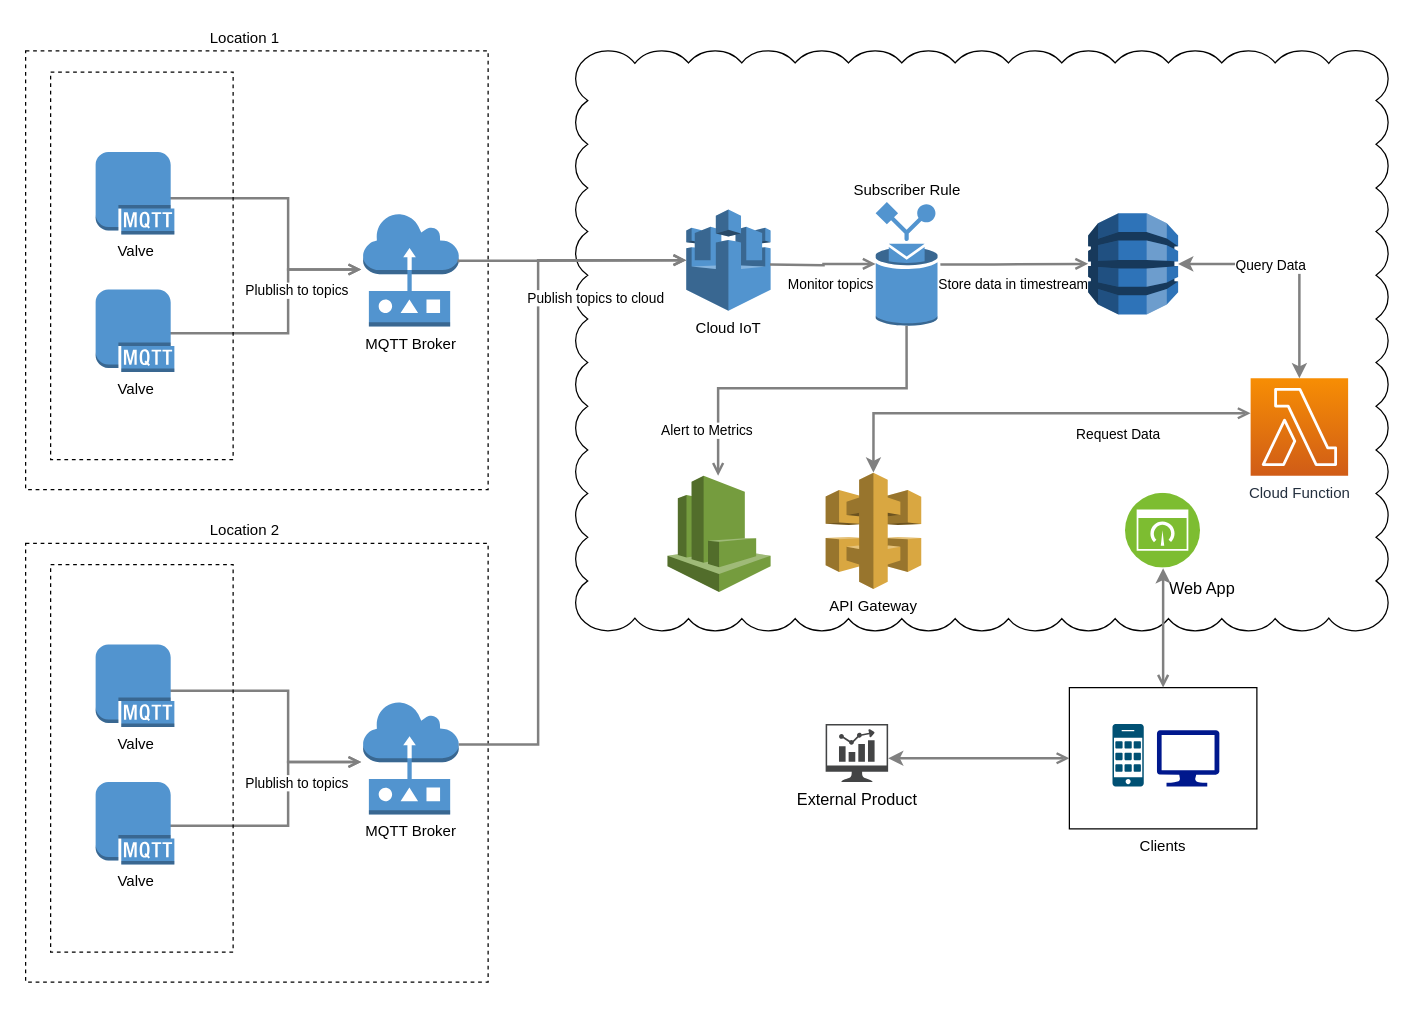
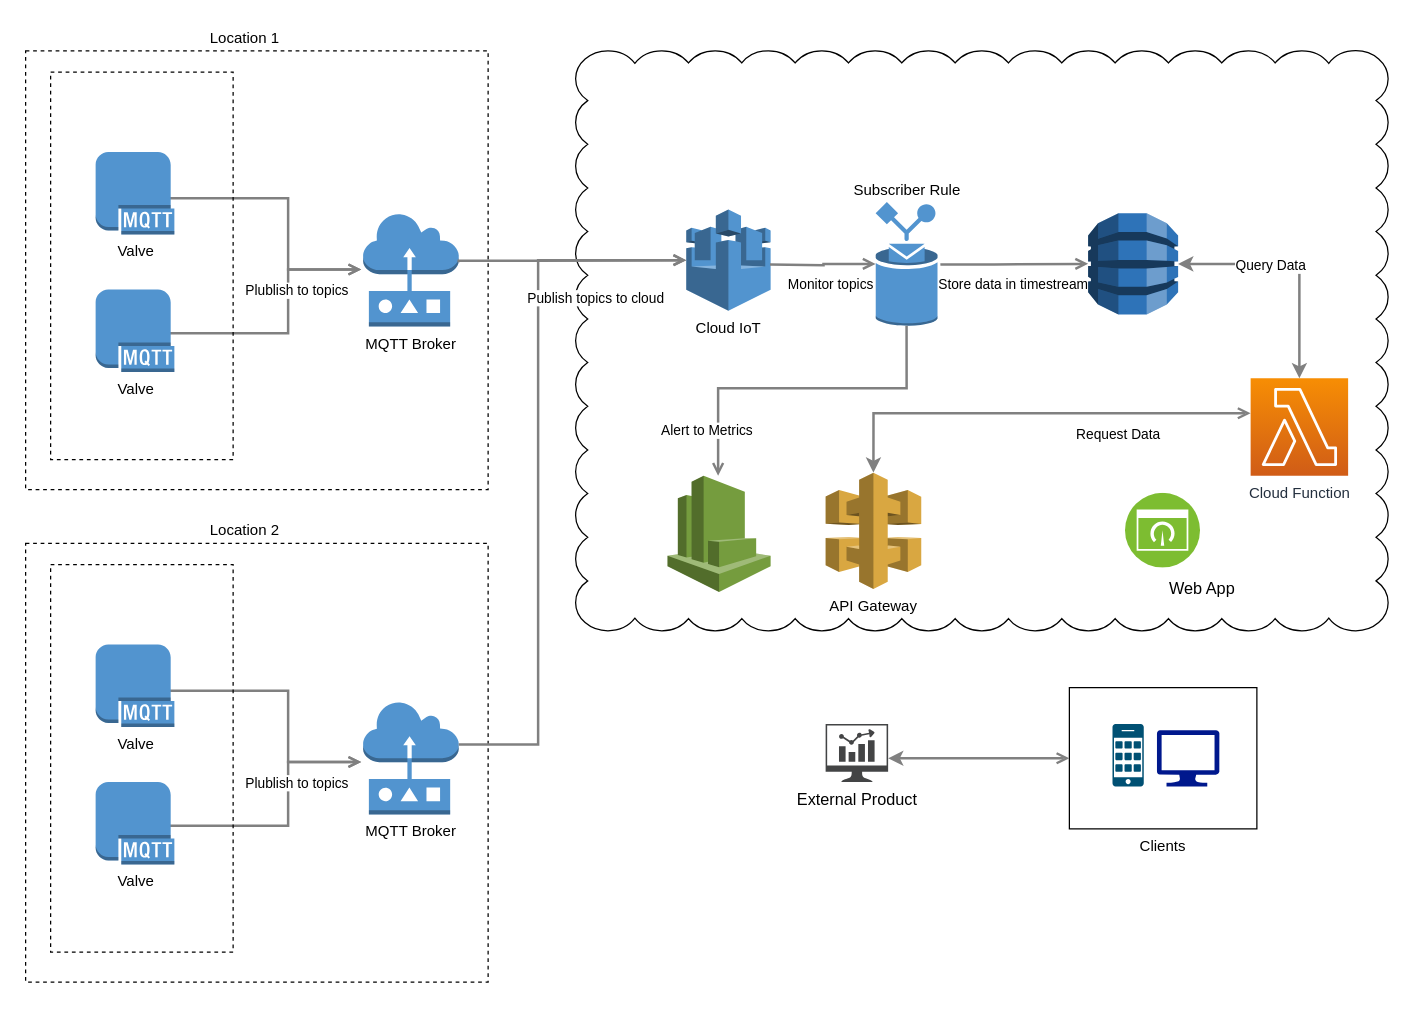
(1163, 630) -> none
